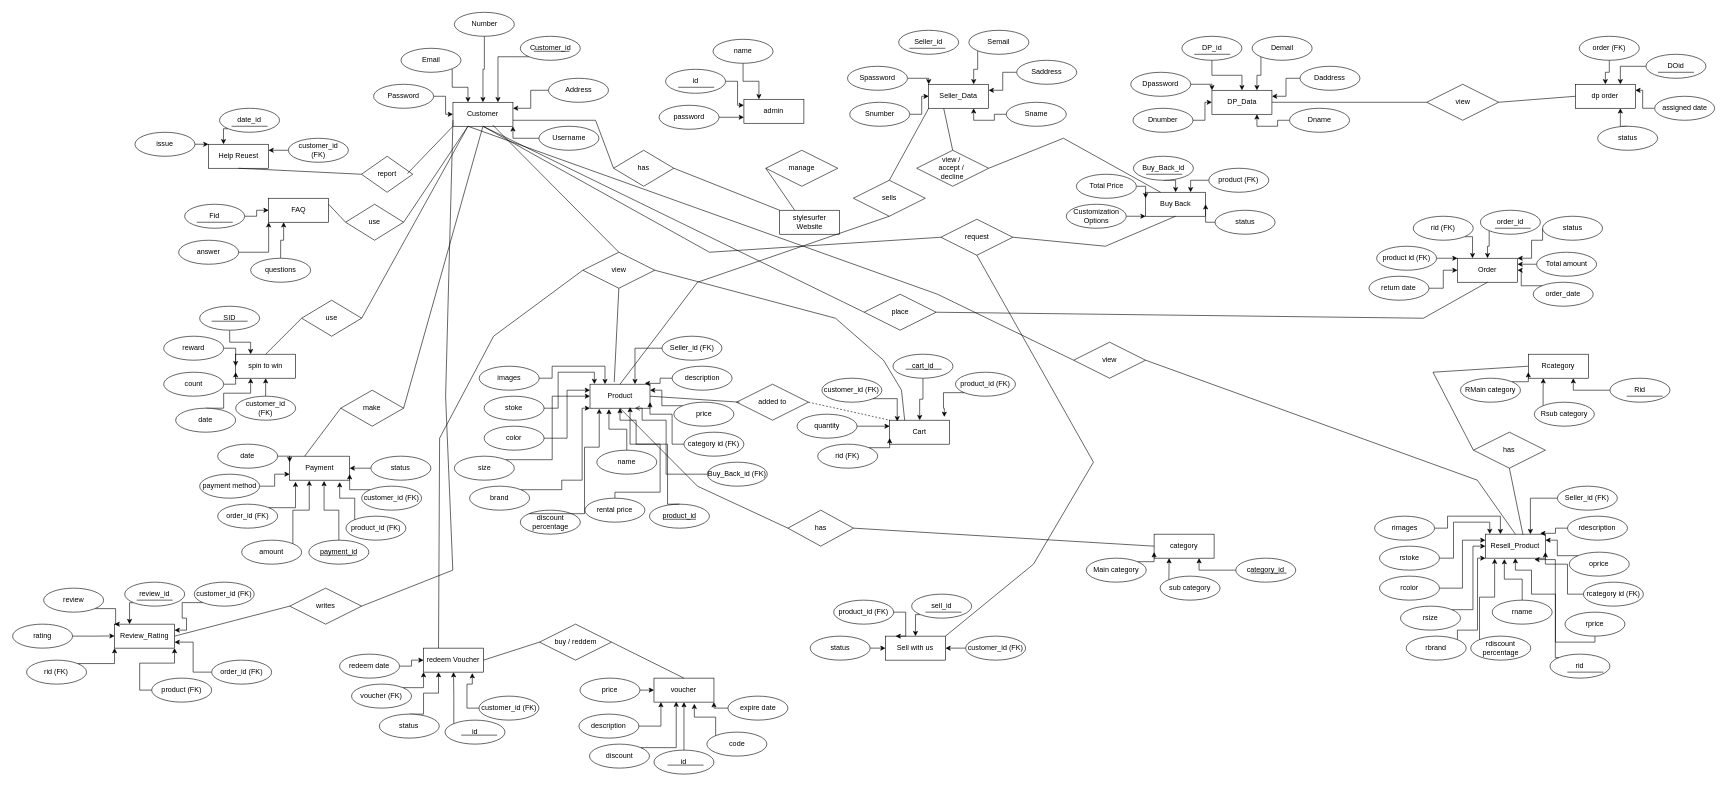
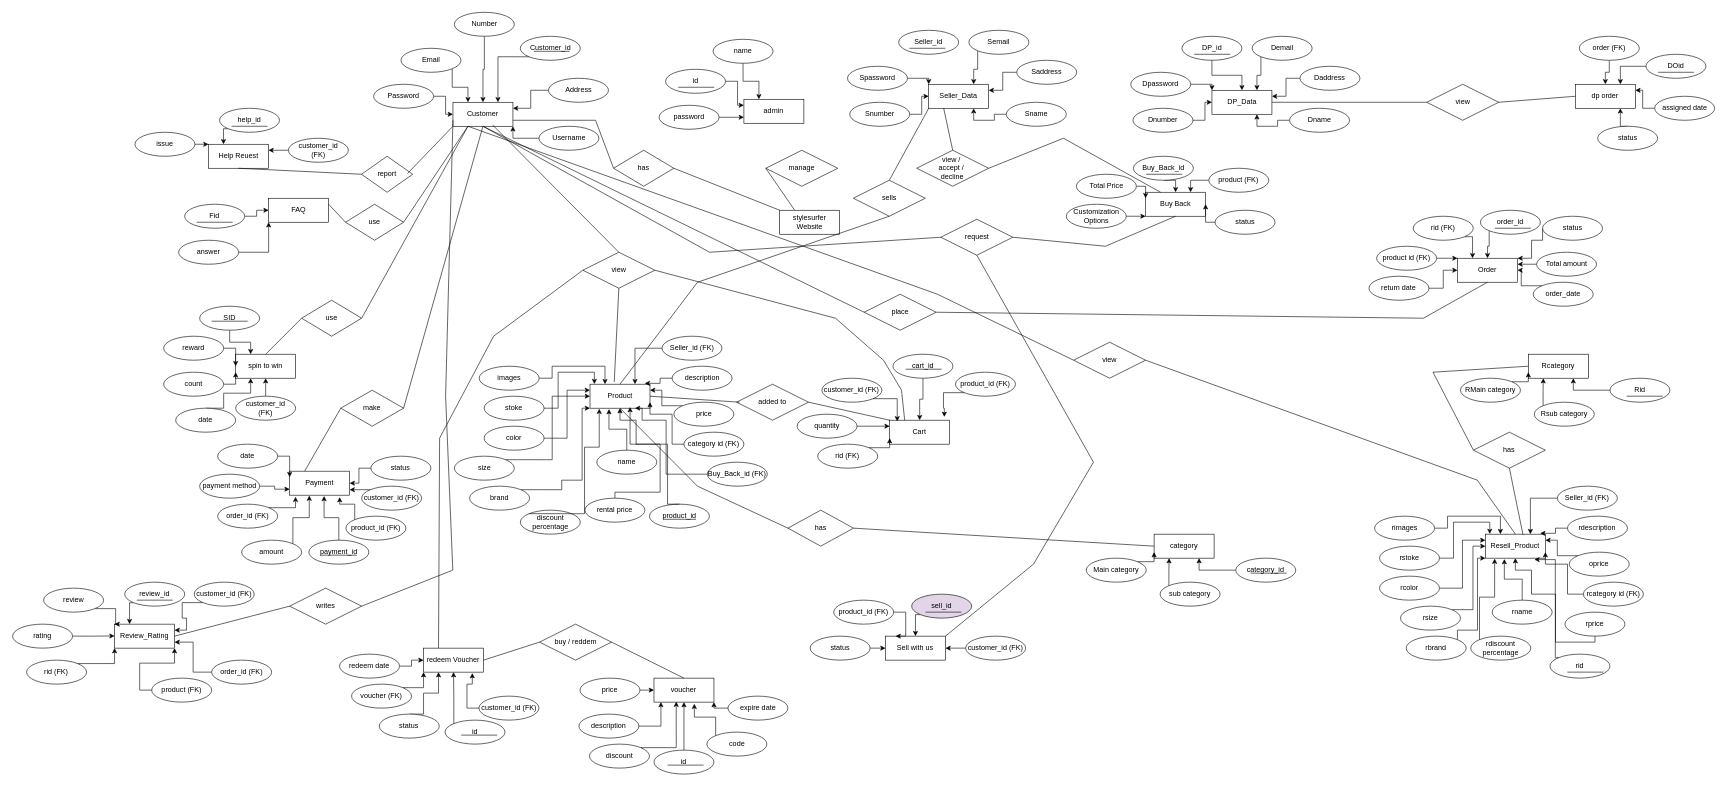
(249, 120) -> (249, 120)
(281, 241) -> none
(281, 270) -> none
(639, 408) -> (640, 408)
(849, 411) -> (849, 411)
(320, 468) -> (320, 483)
(1190, 588) -> (1190, 594)
(942, 606) -> (942, 606)
